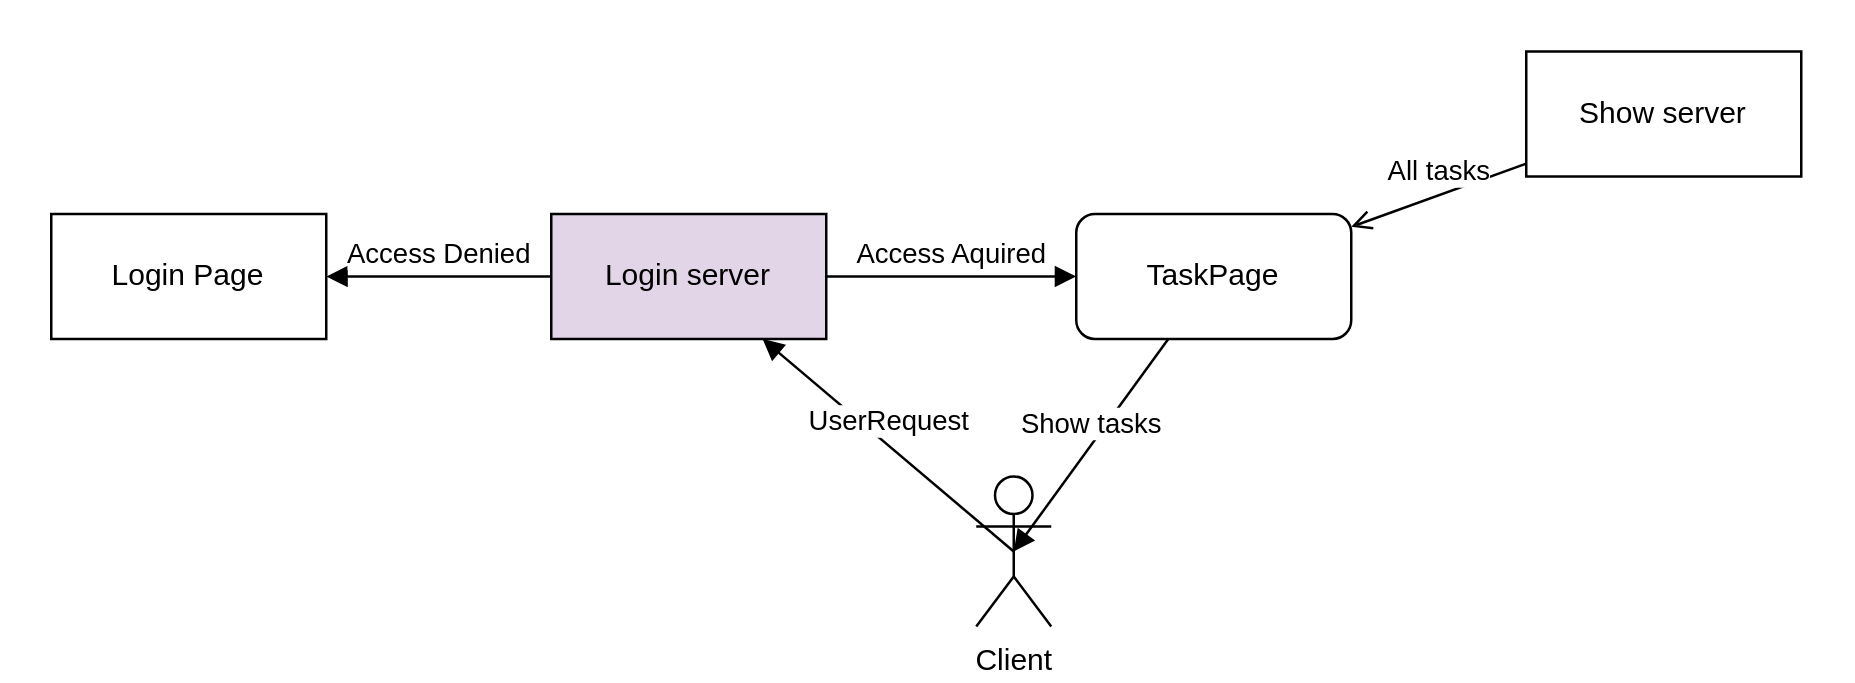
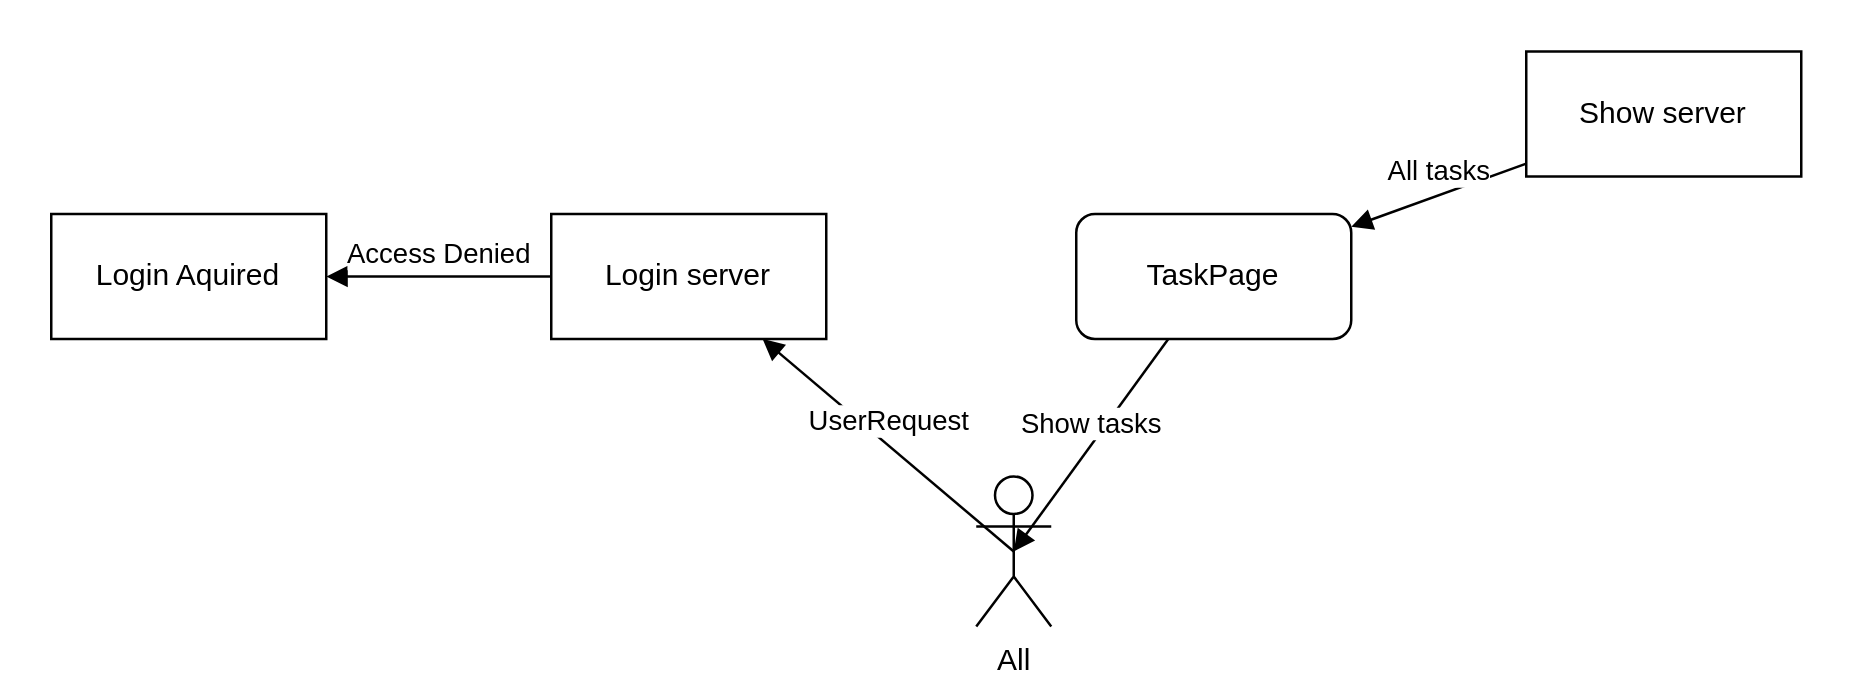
(1367, 221) -> (1372, 219)
(189, 276) -> (189, 276)
(689, 276) -> (689, 276)
(941, 276) -> none
(1015, 662) -> (1015, 662)
